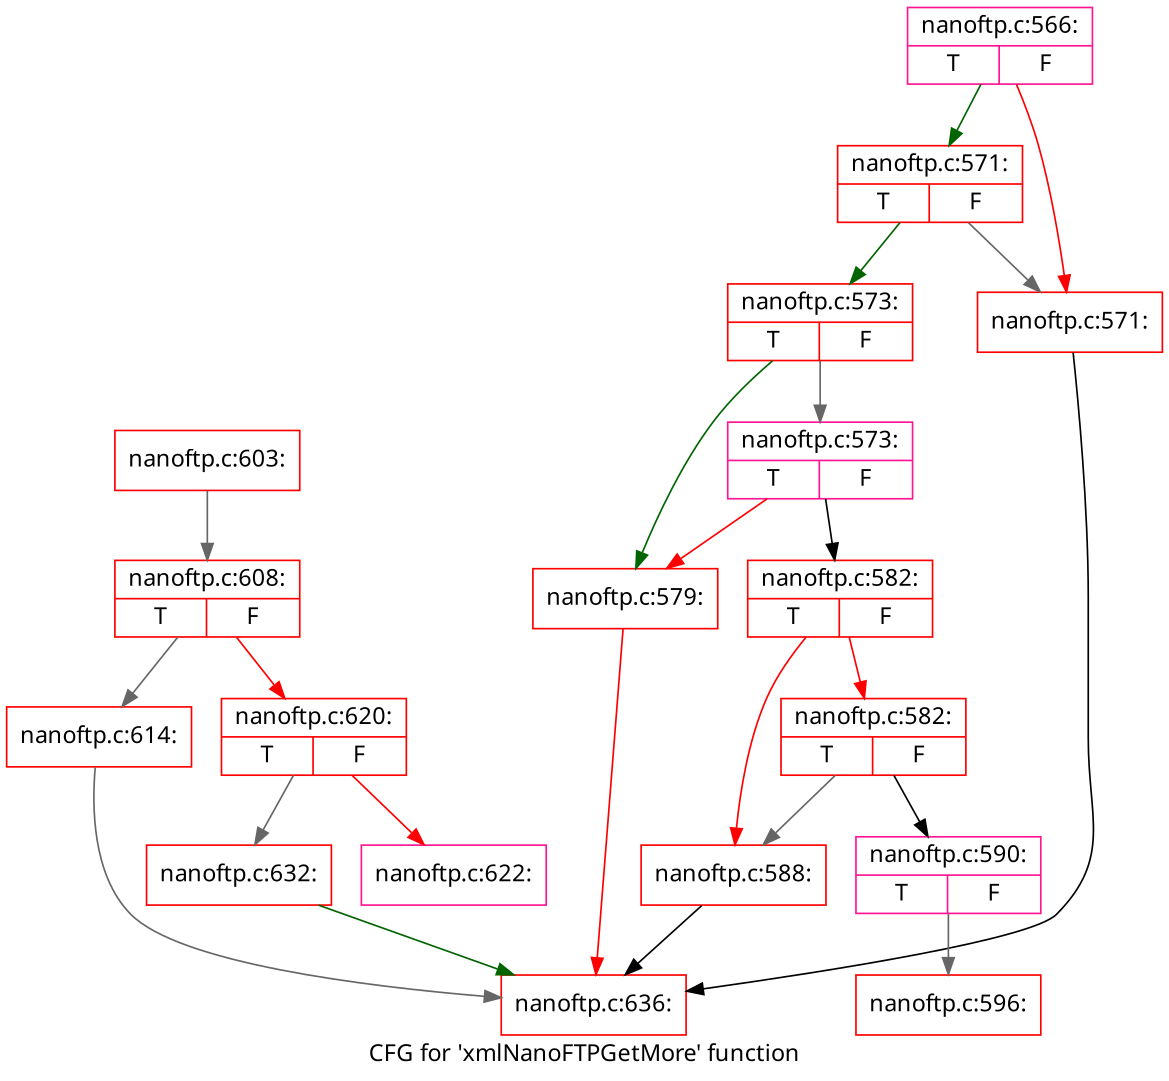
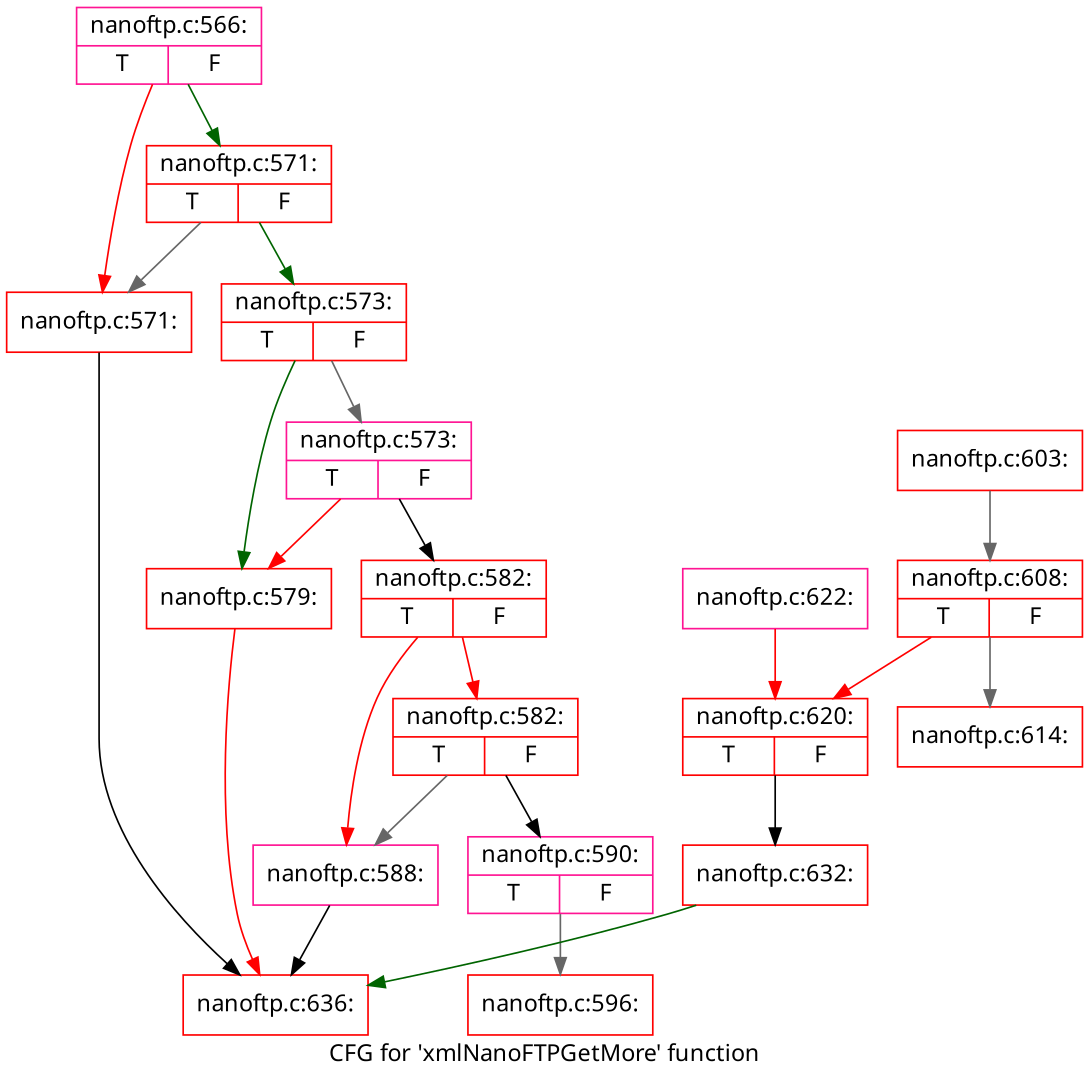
(278, 803) -> (775, 802)
(382, 804) -> (775, 655)
(734, 875) -> (346, 875)
(226, 957) -> none
